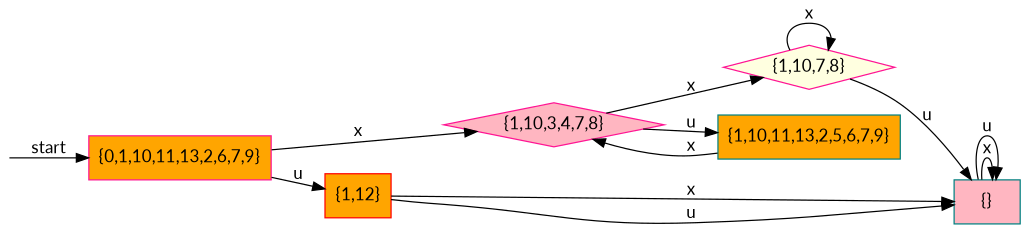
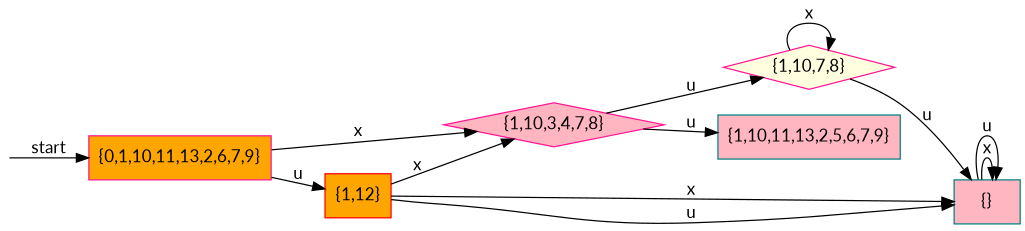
(691, 86) -> (691, 86)
(809, 137) -> (809, 137)
(661, 155) -> (447, 164)
